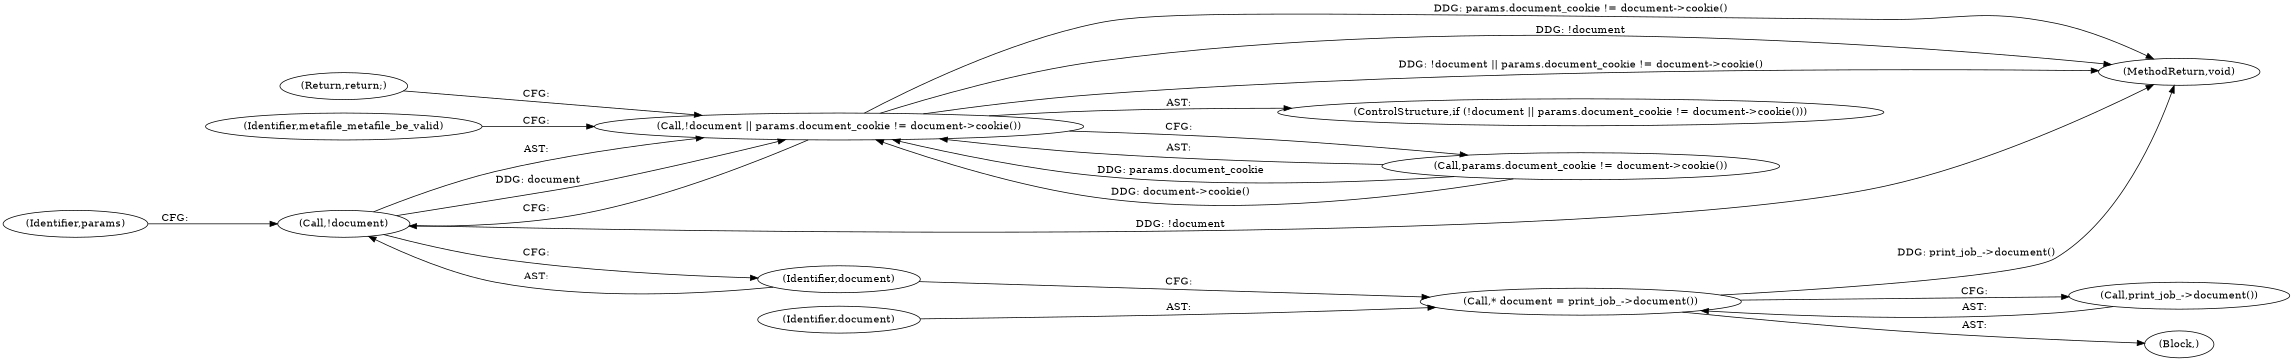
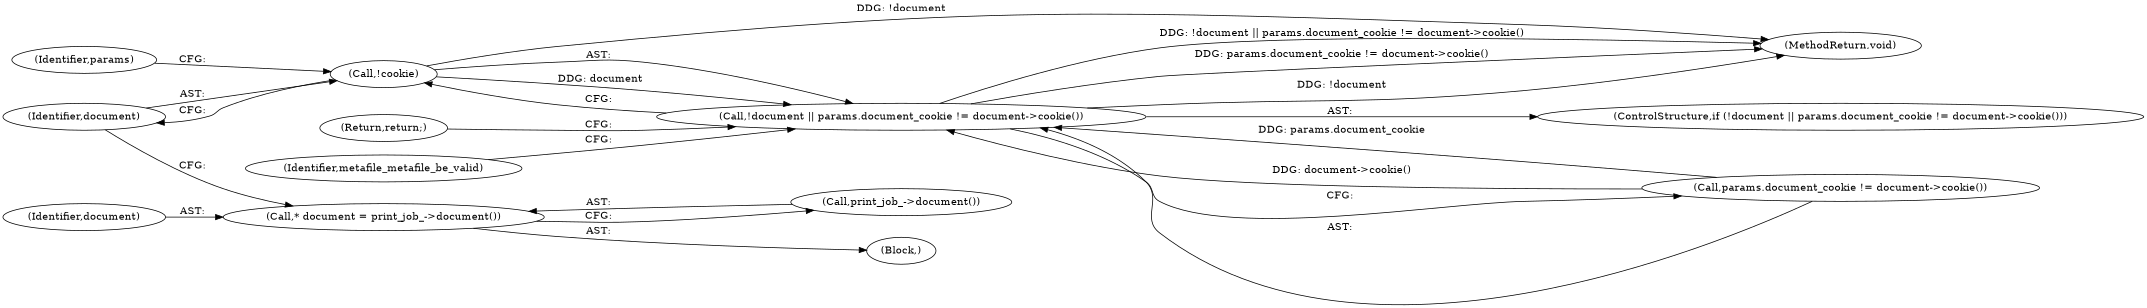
(344, 224) -> (384, 74)
(1991, 273) -> none
